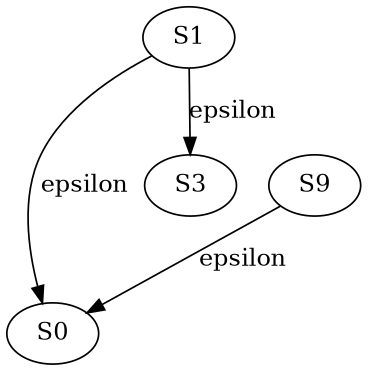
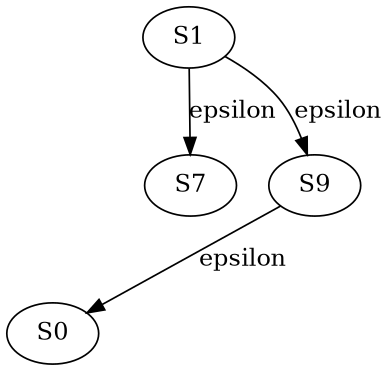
(45, 148) -> (271, 90)
(191, 185) -> (191, 185)
